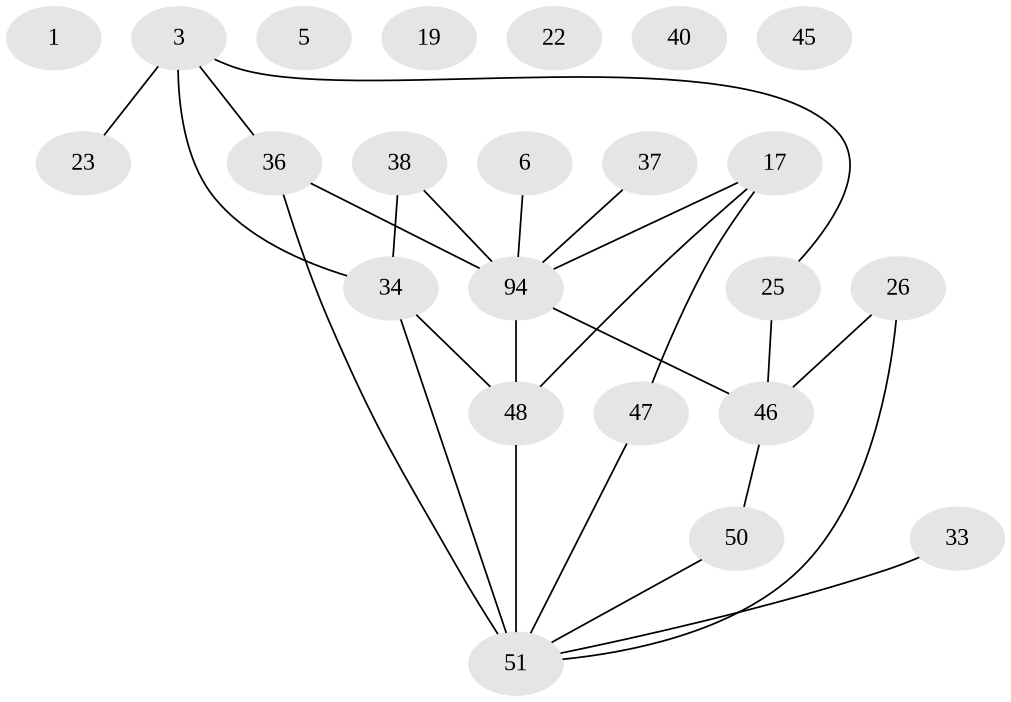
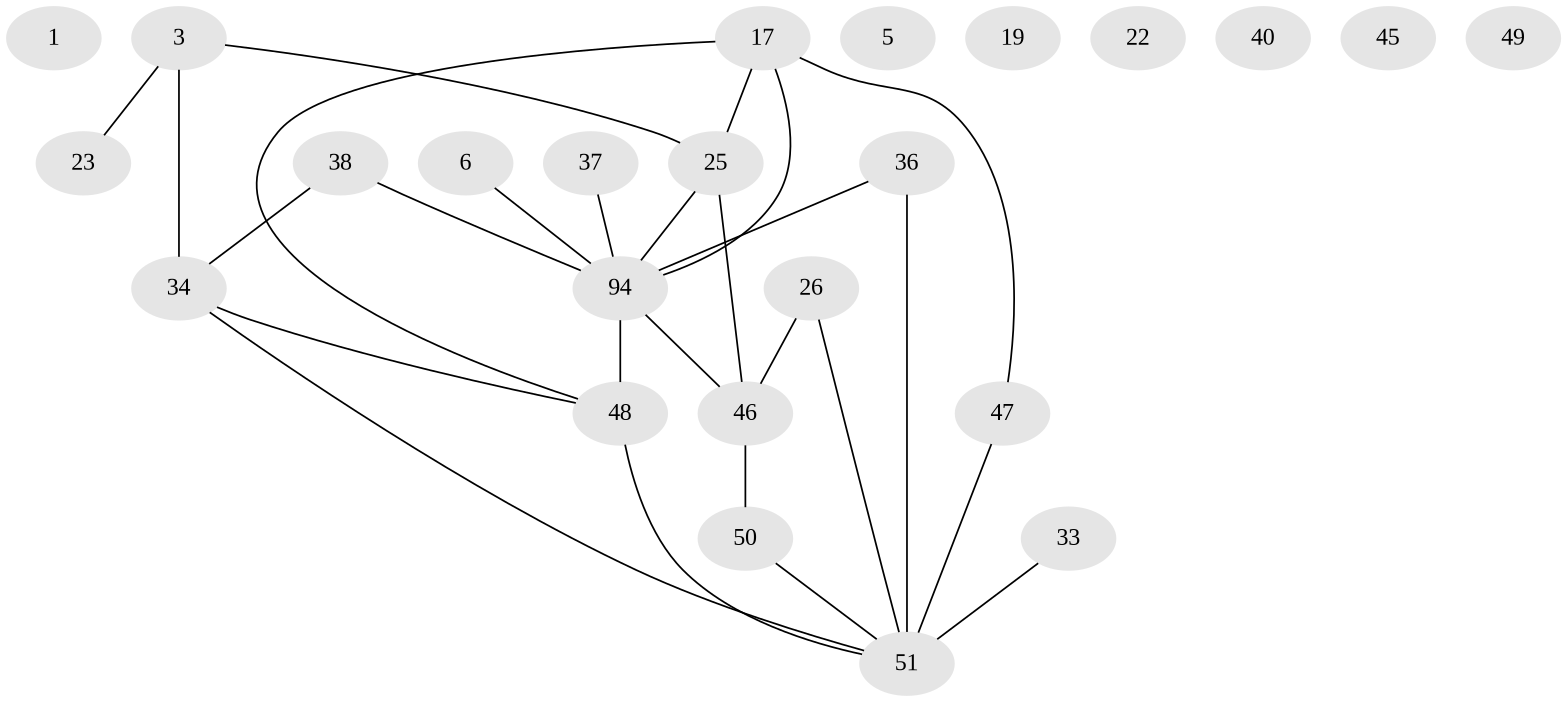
none -> (1513, 38)
none -> (739, 100)
(227, 101) -> none
none -> (668, 226)
